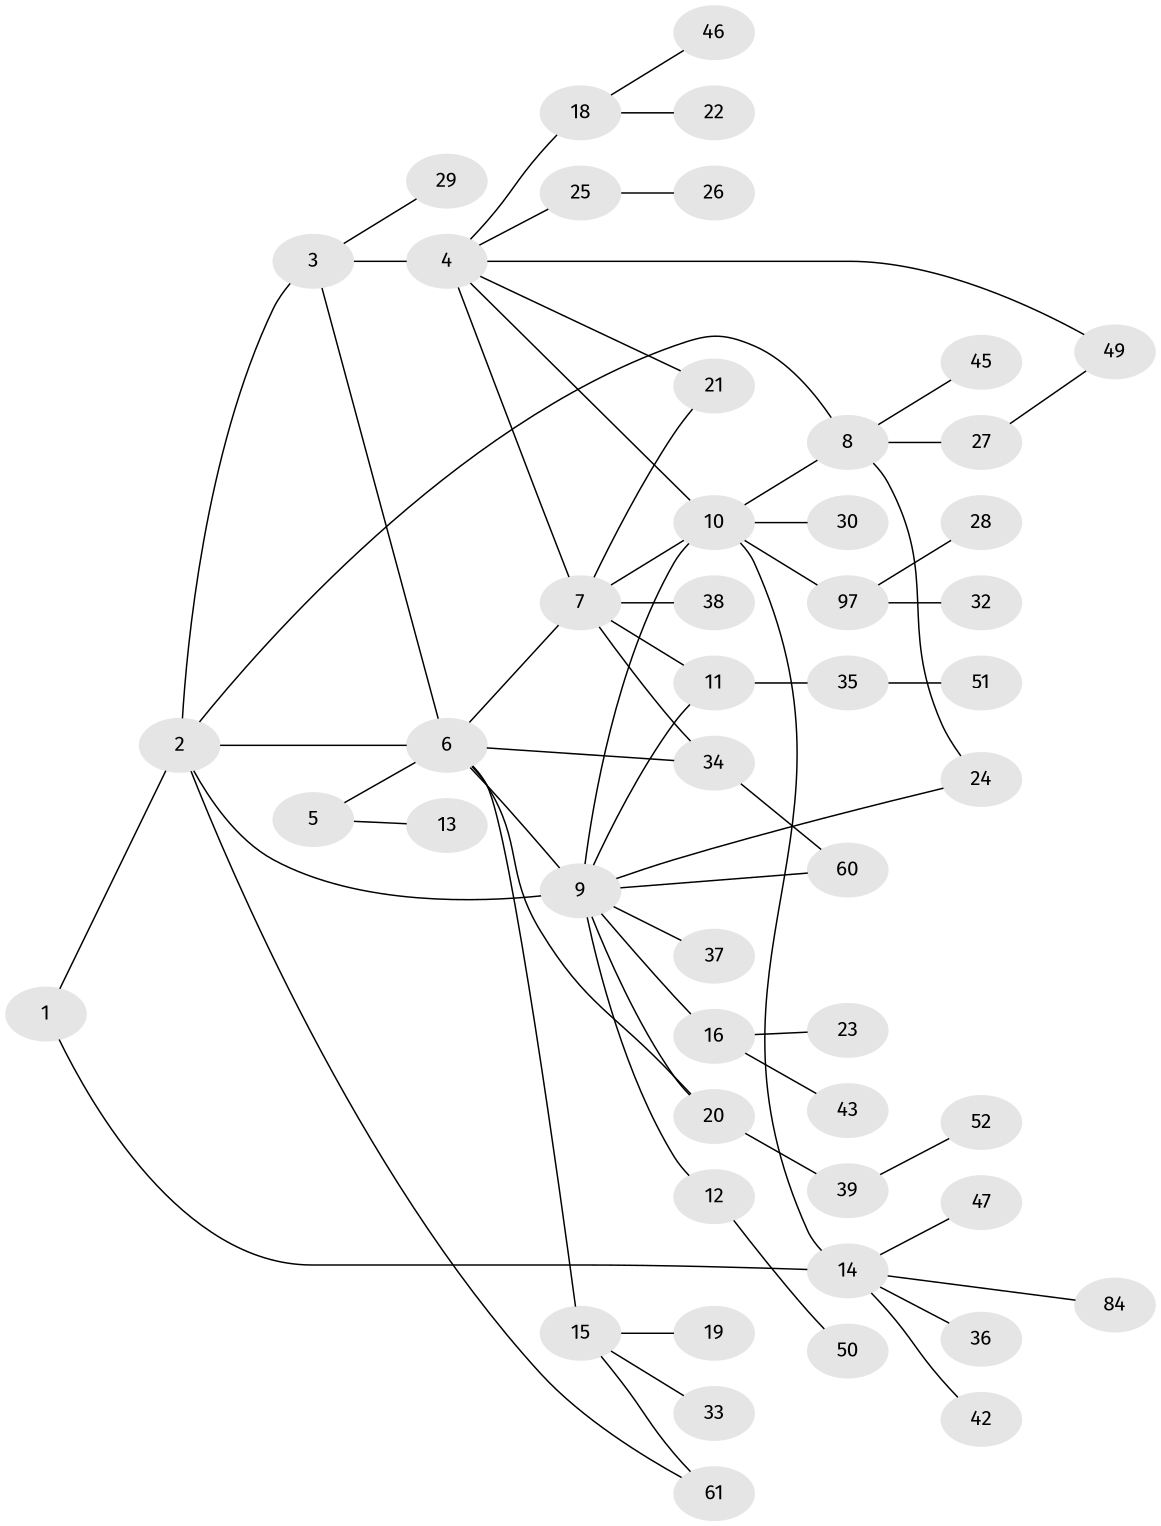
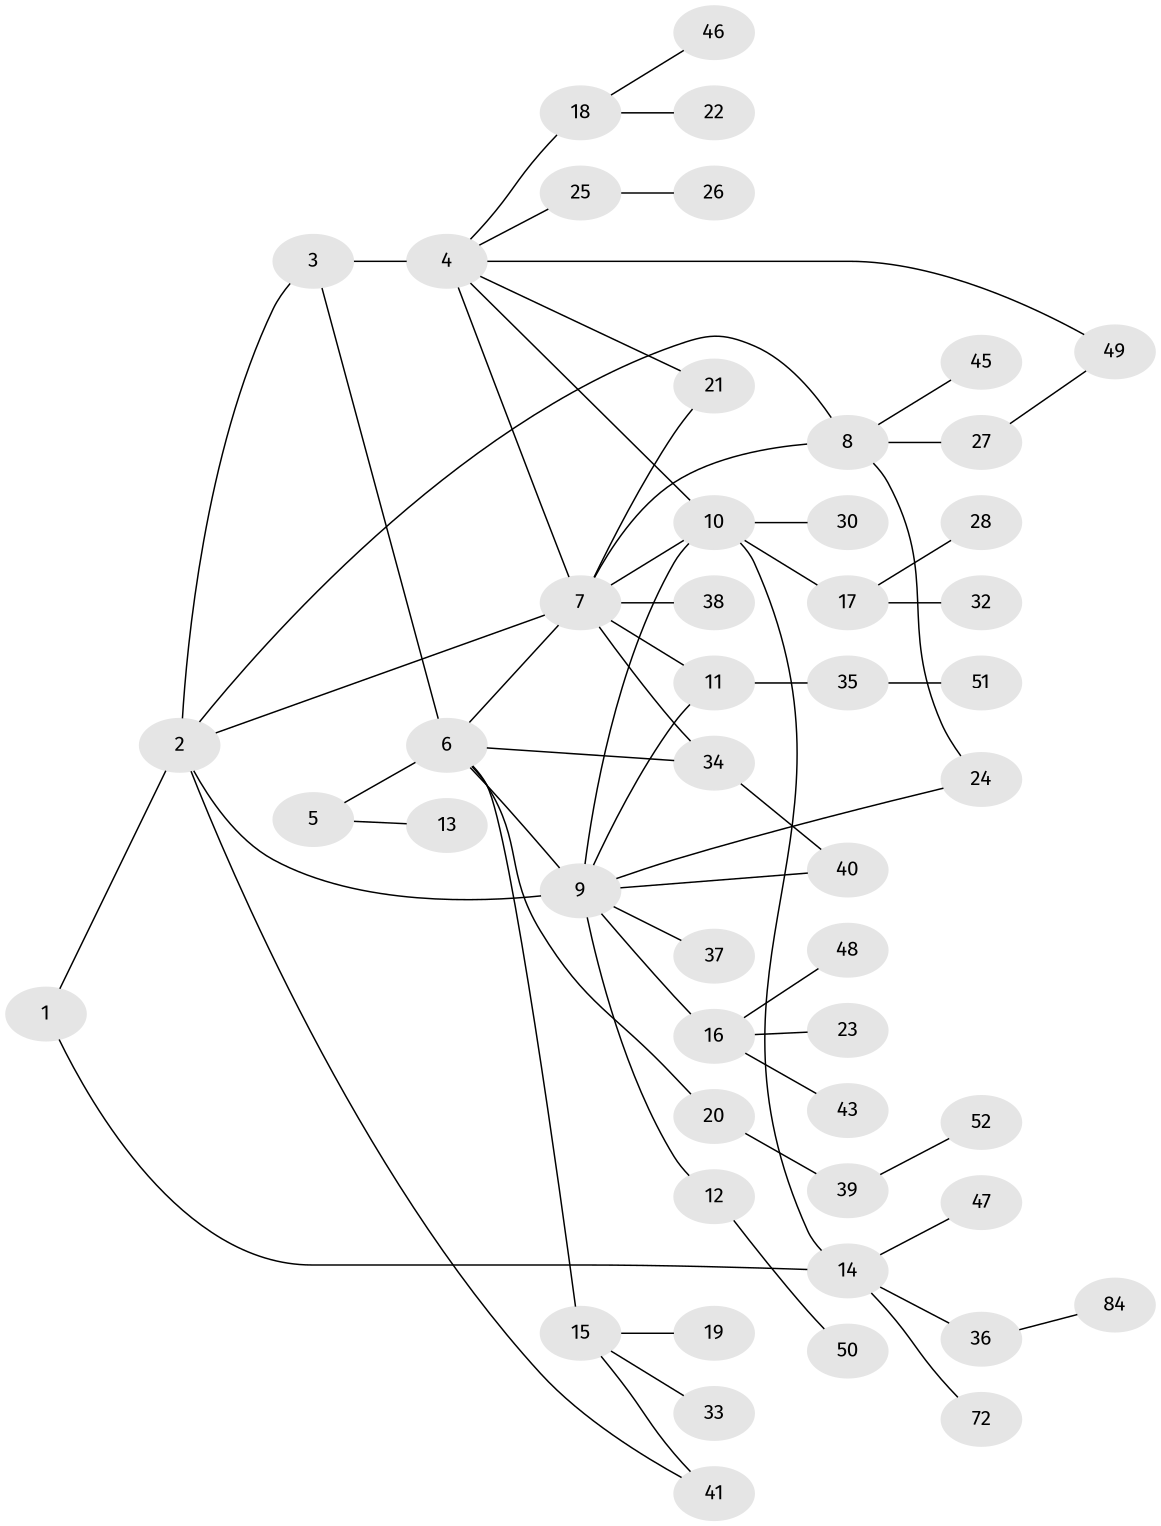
(447, 181) -> none
(781, 483) -> (686, 476)
(848, 603) -> (848, 603)
(313, 745) -> (380, 674)
(848, 870) -> (848, 870)
none -> (848, 950)
(634, 1010) -> none
(982, 1288) -> (1048, 1322)
(981, 1419) -> (981, 1419)
(714, 1494) -> (714, 1494)
